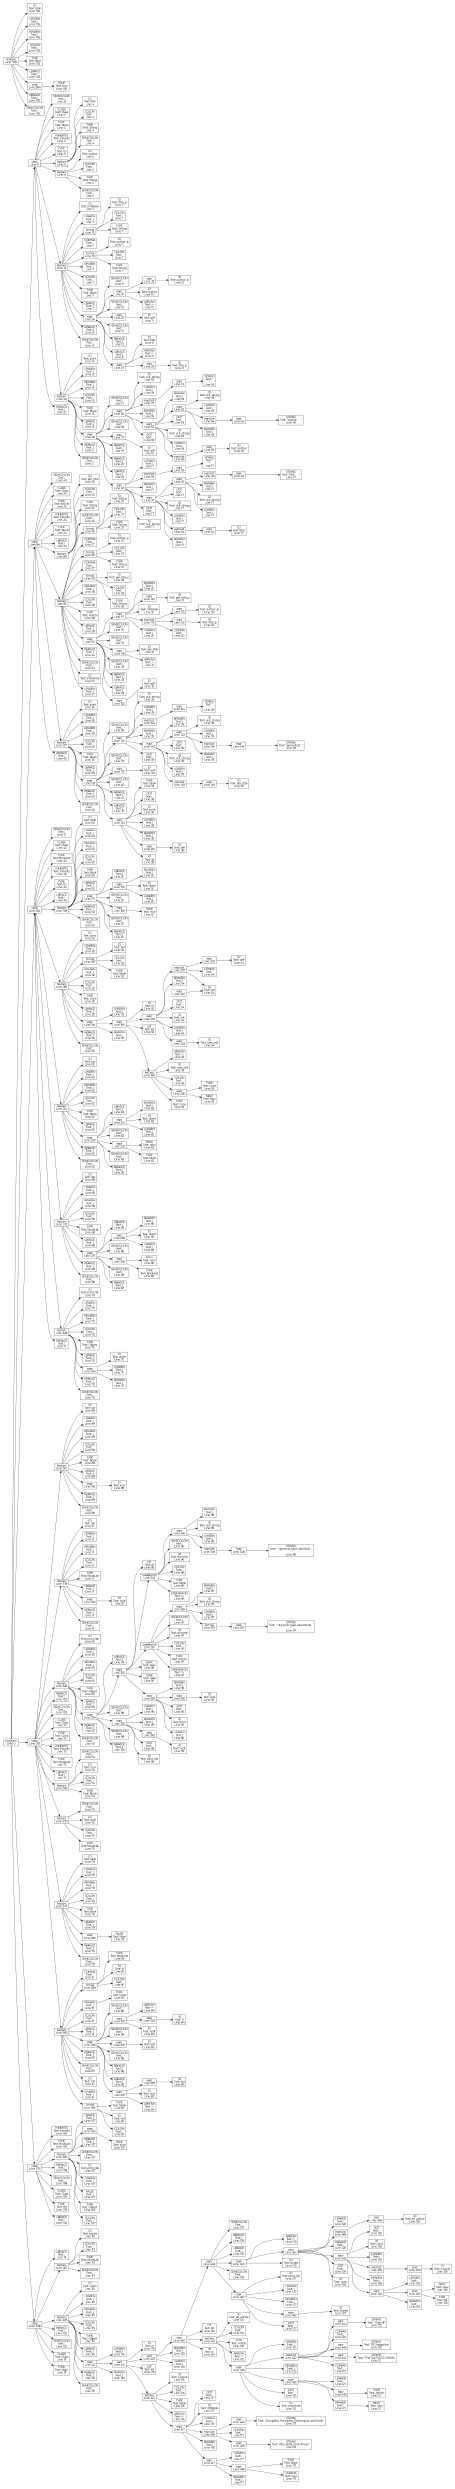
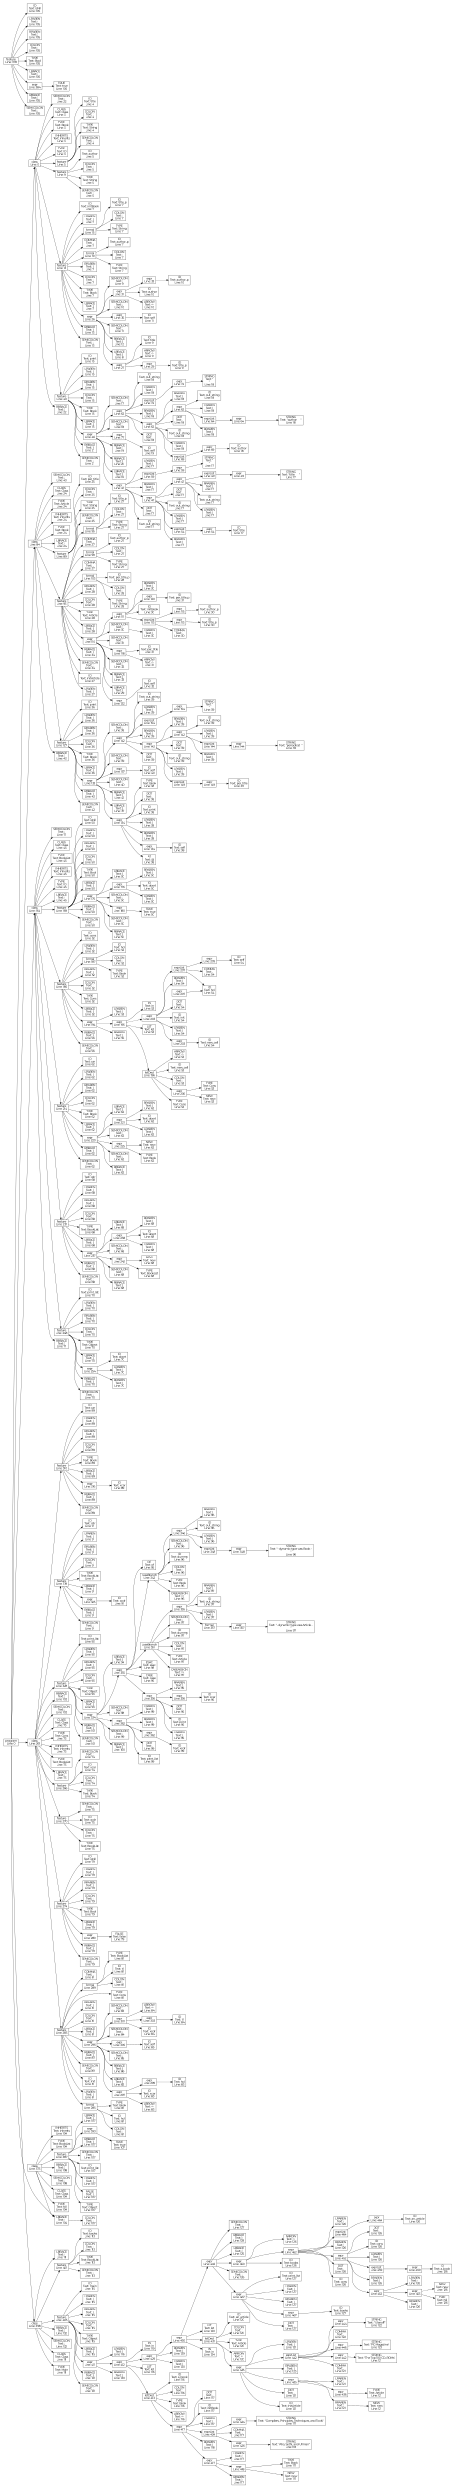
(134, 623) -> (135, 630)
(23, 1954) -> (14, 1985)
(103, 2001) -> (78, 2000)
(74, 2195) -> (75, 2220)
(291, 2476) -> (291, 2476)
